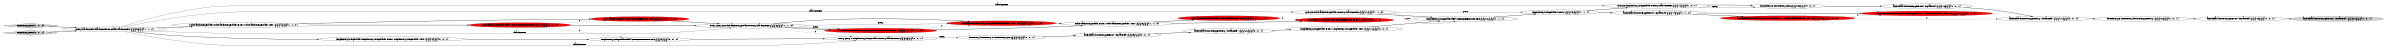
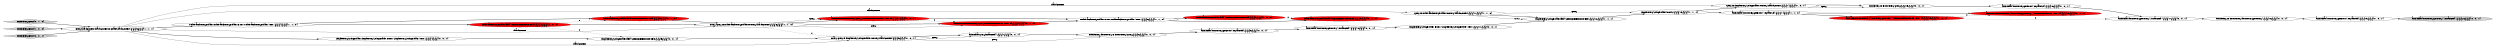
none -> (30, 22)
none -> (994, 35)
